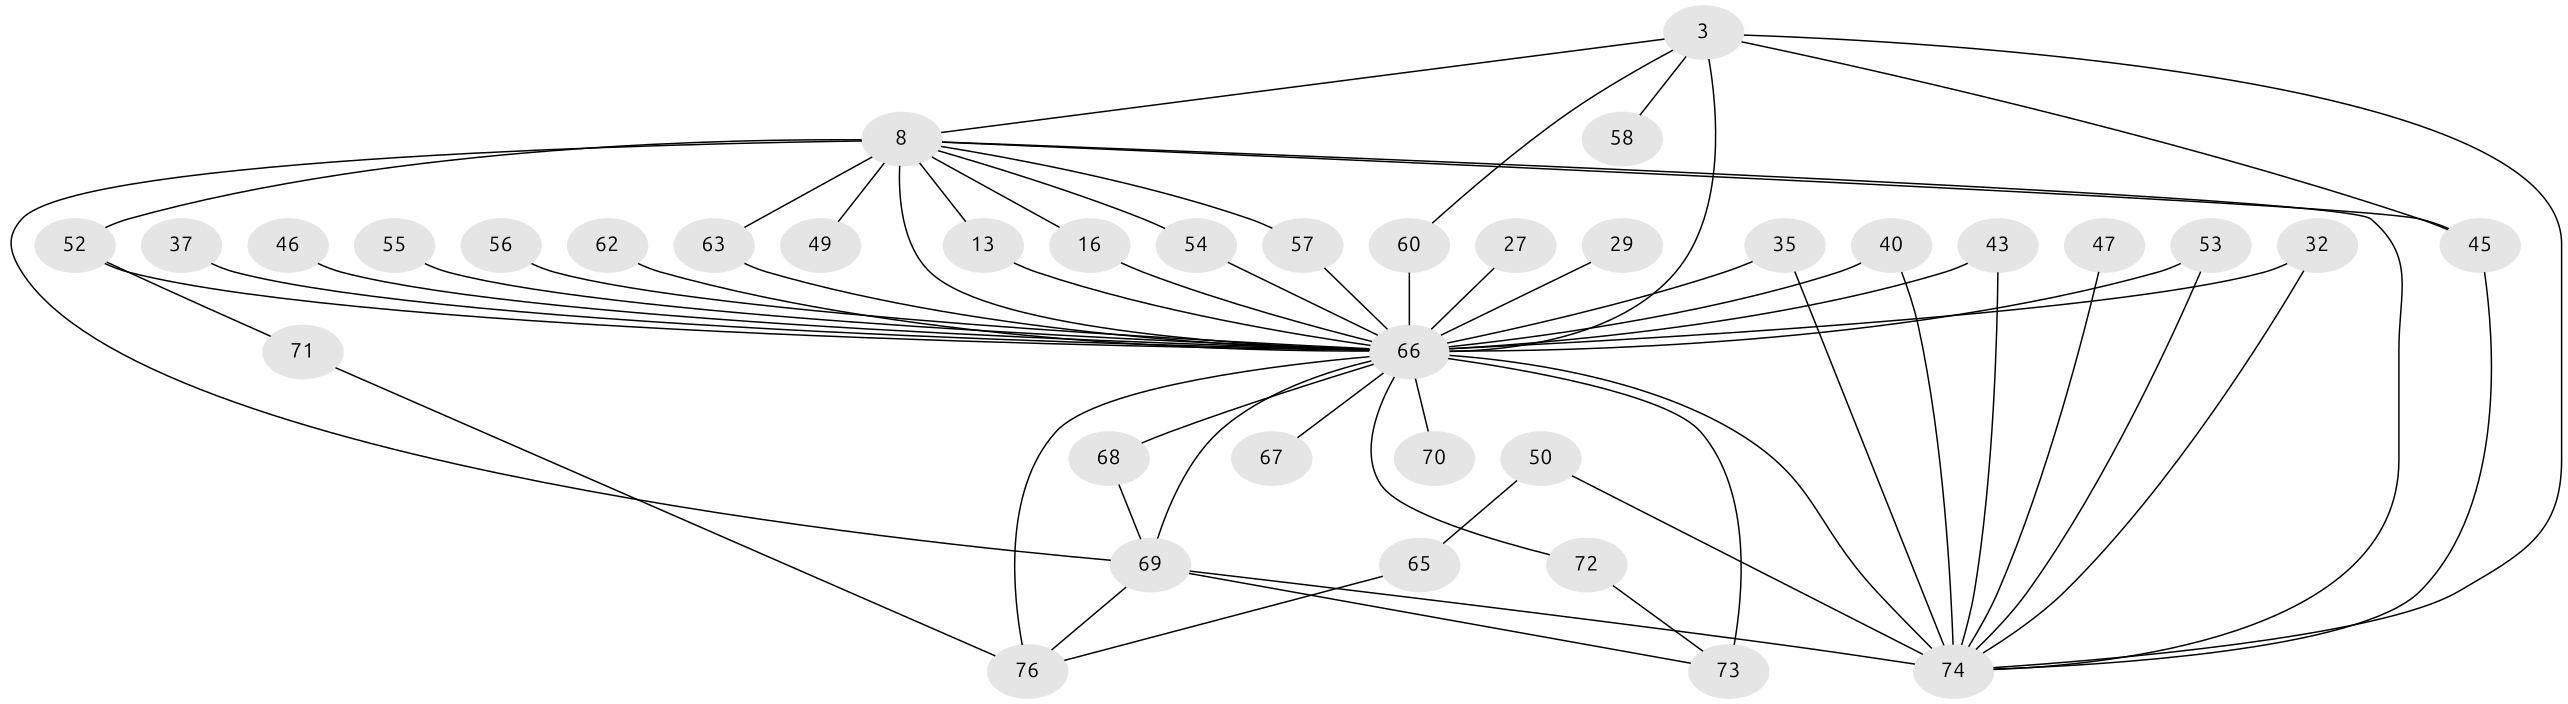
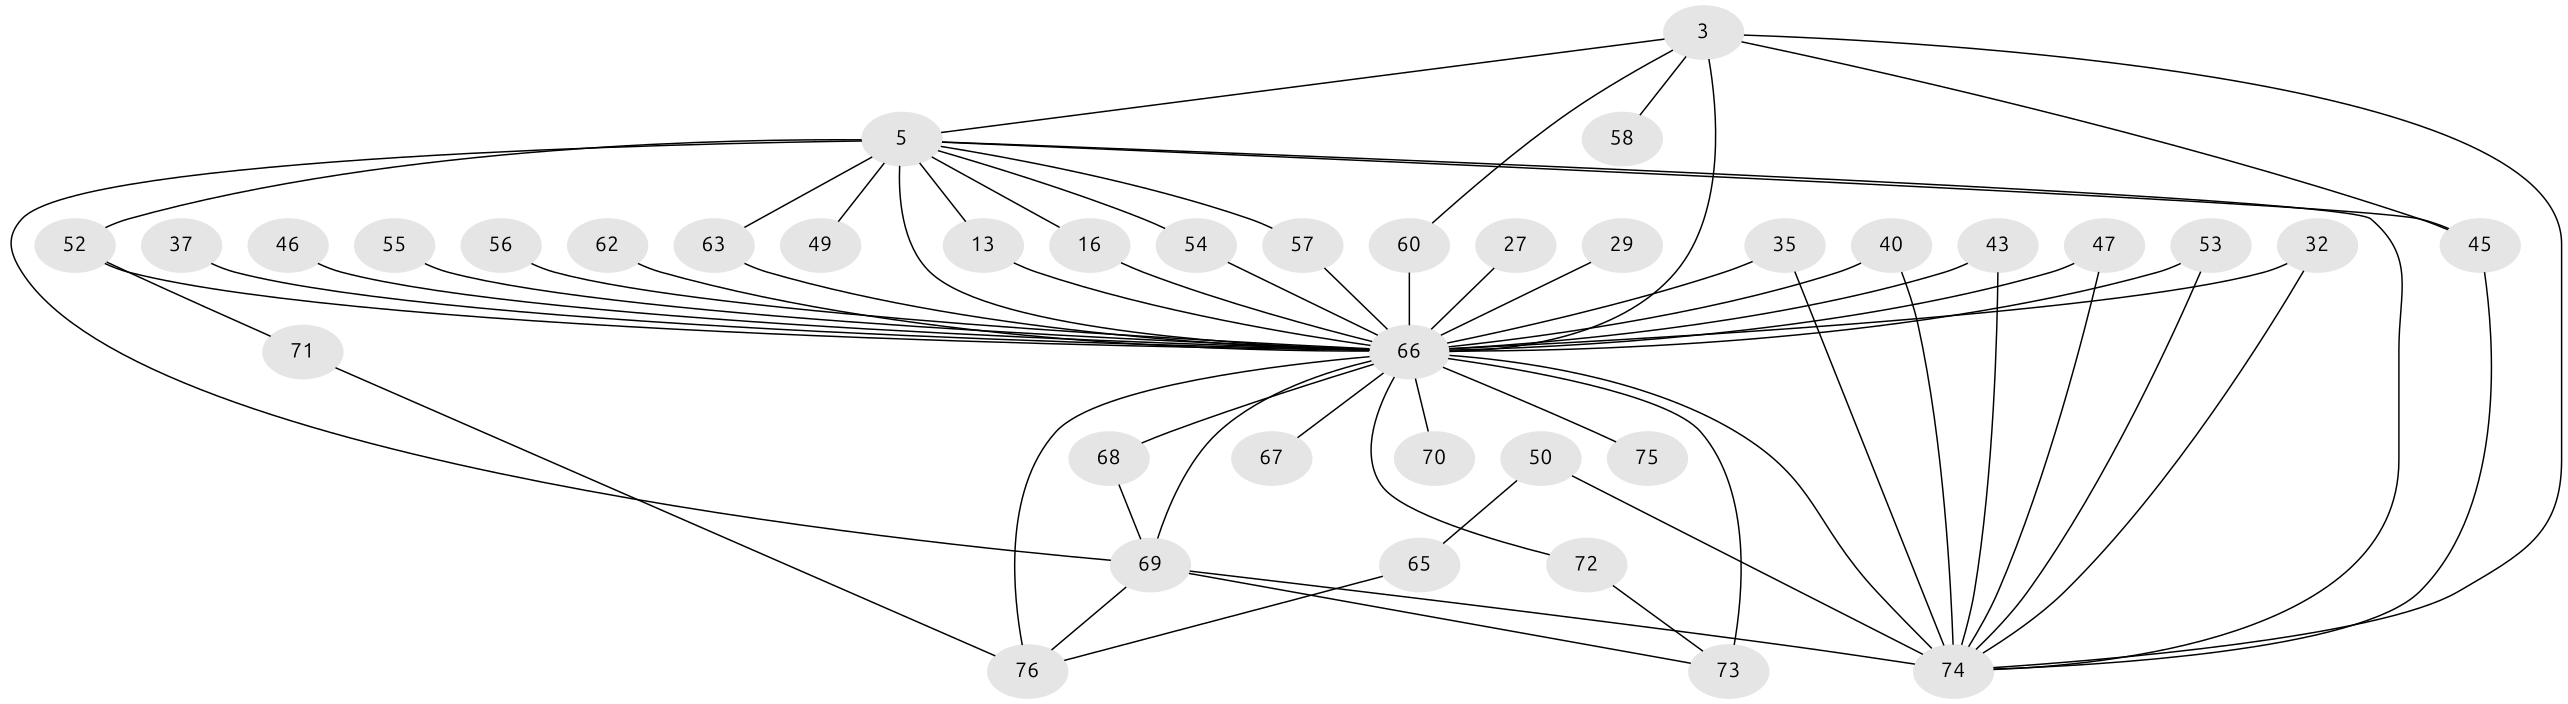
(902, 139) -> (902, 139)
none -> (1859, 314)
none -> (1647, 459)
